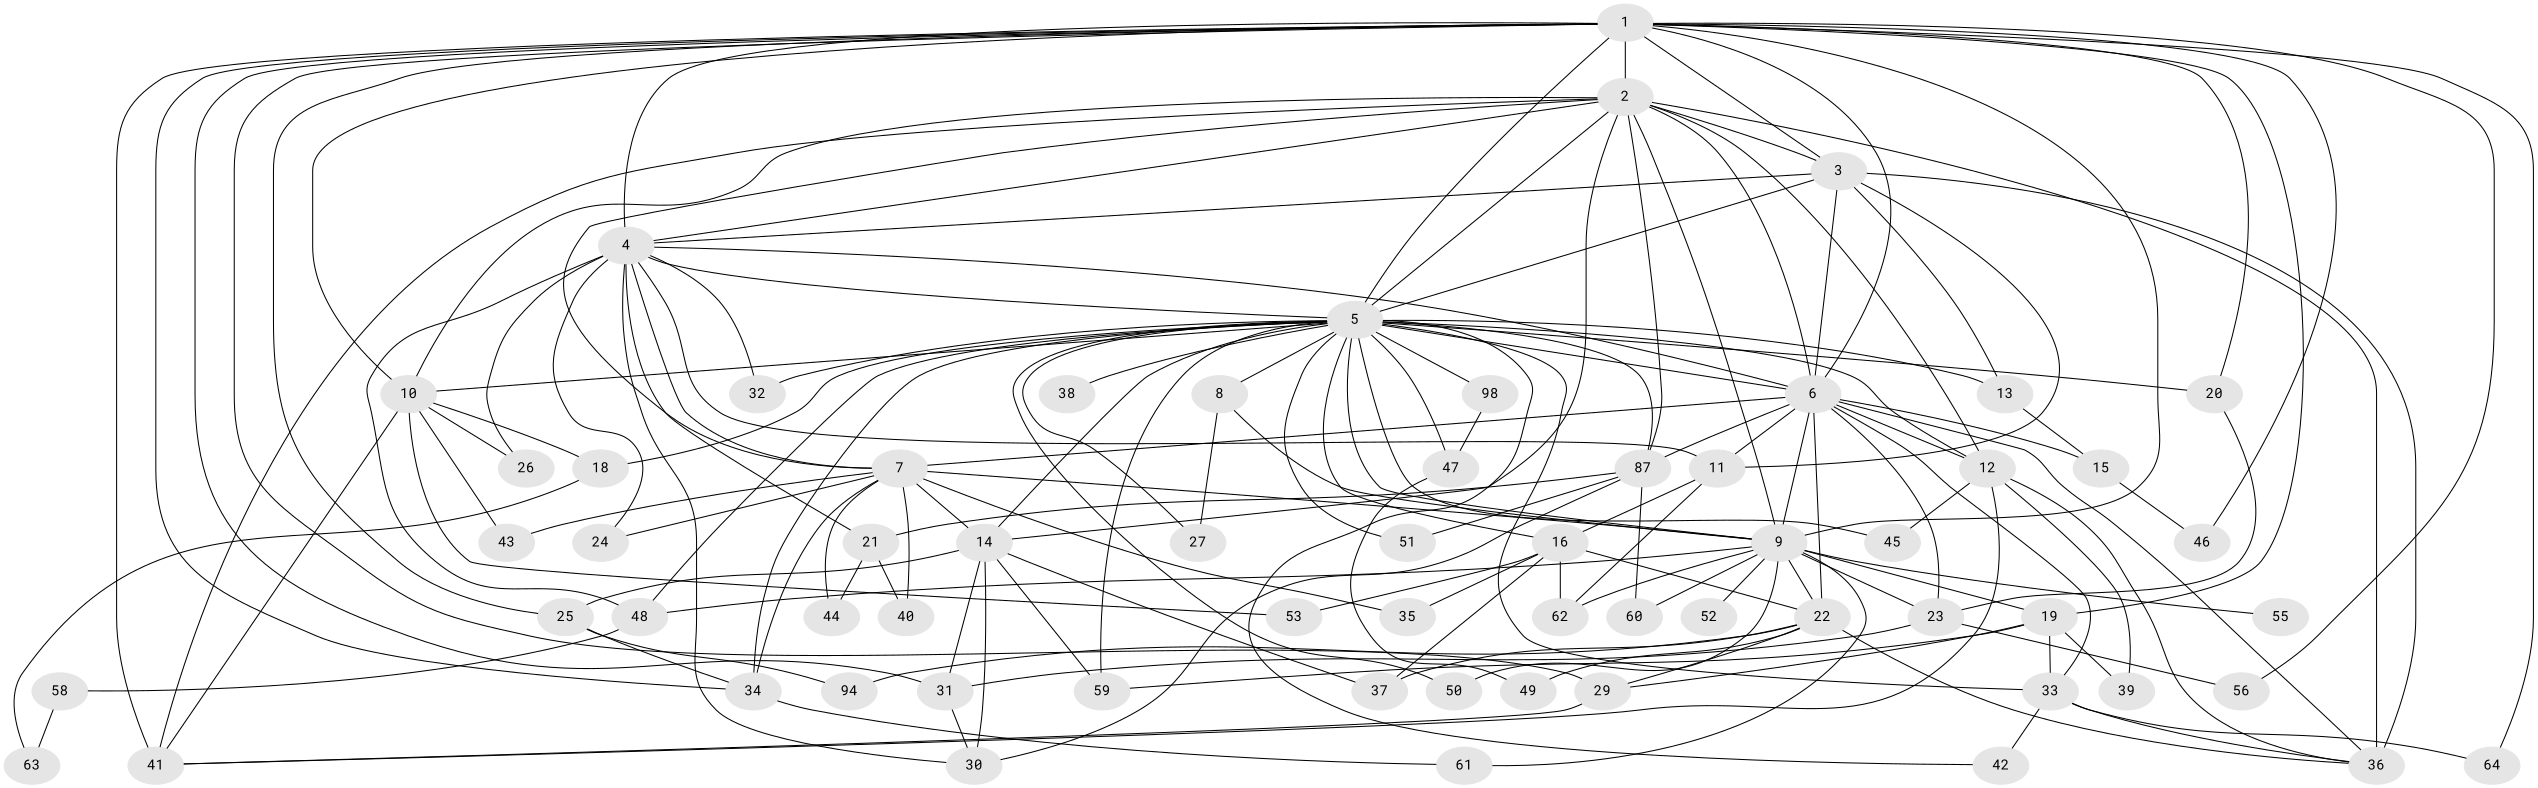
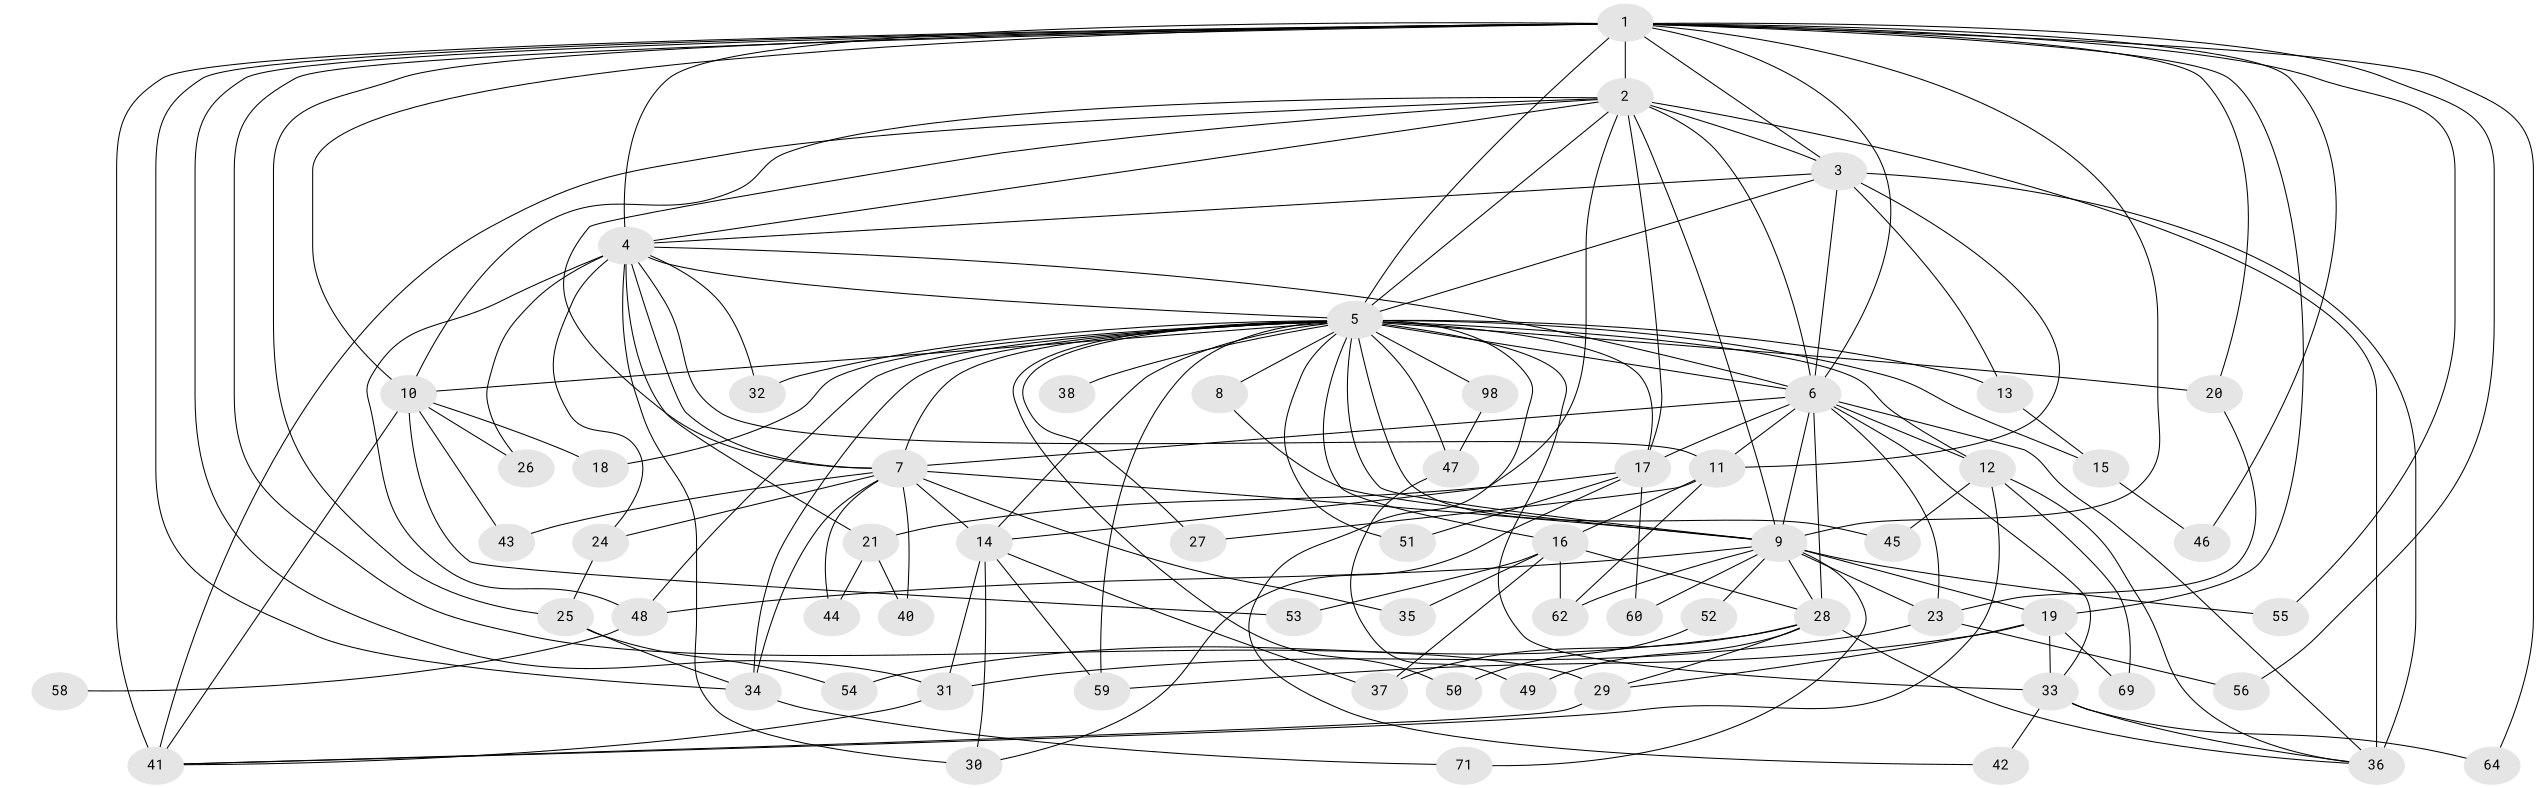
none -> (2315, 78)
(1842, 250) -> none
none -> (1002, 358)
(1954, 422) -> (1845, 366)
(1209, 468) -> (1462, 514)
(1643, 469) -> (1643, 469)
(781, 574) -> (583, 581)
(1822, 617) -> (1822, 617)
(1655, 671) -> (1581, 654)
(849, 691) -> (849, 691)
(2127, 691) -> (2127, 691)
(959, 726) -> (628, 744)
(32, 766) -> none
(1464, 766) -> (1464, 766)
